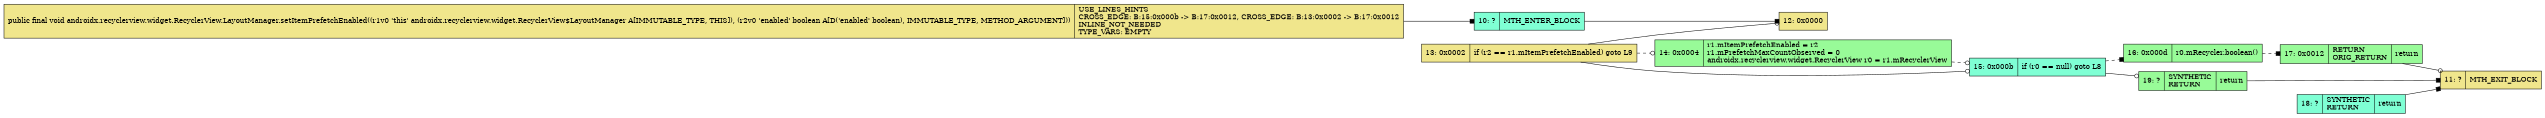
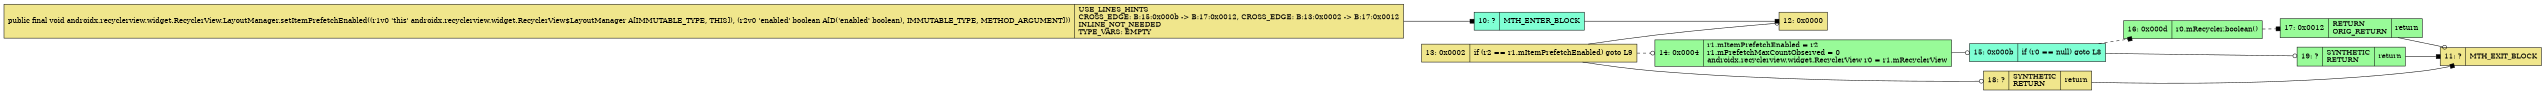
(1958, 62) -> (1958, 53)
(1773, 75) -> (1780, 78)
(2351, 104) -> (2038, 81)
